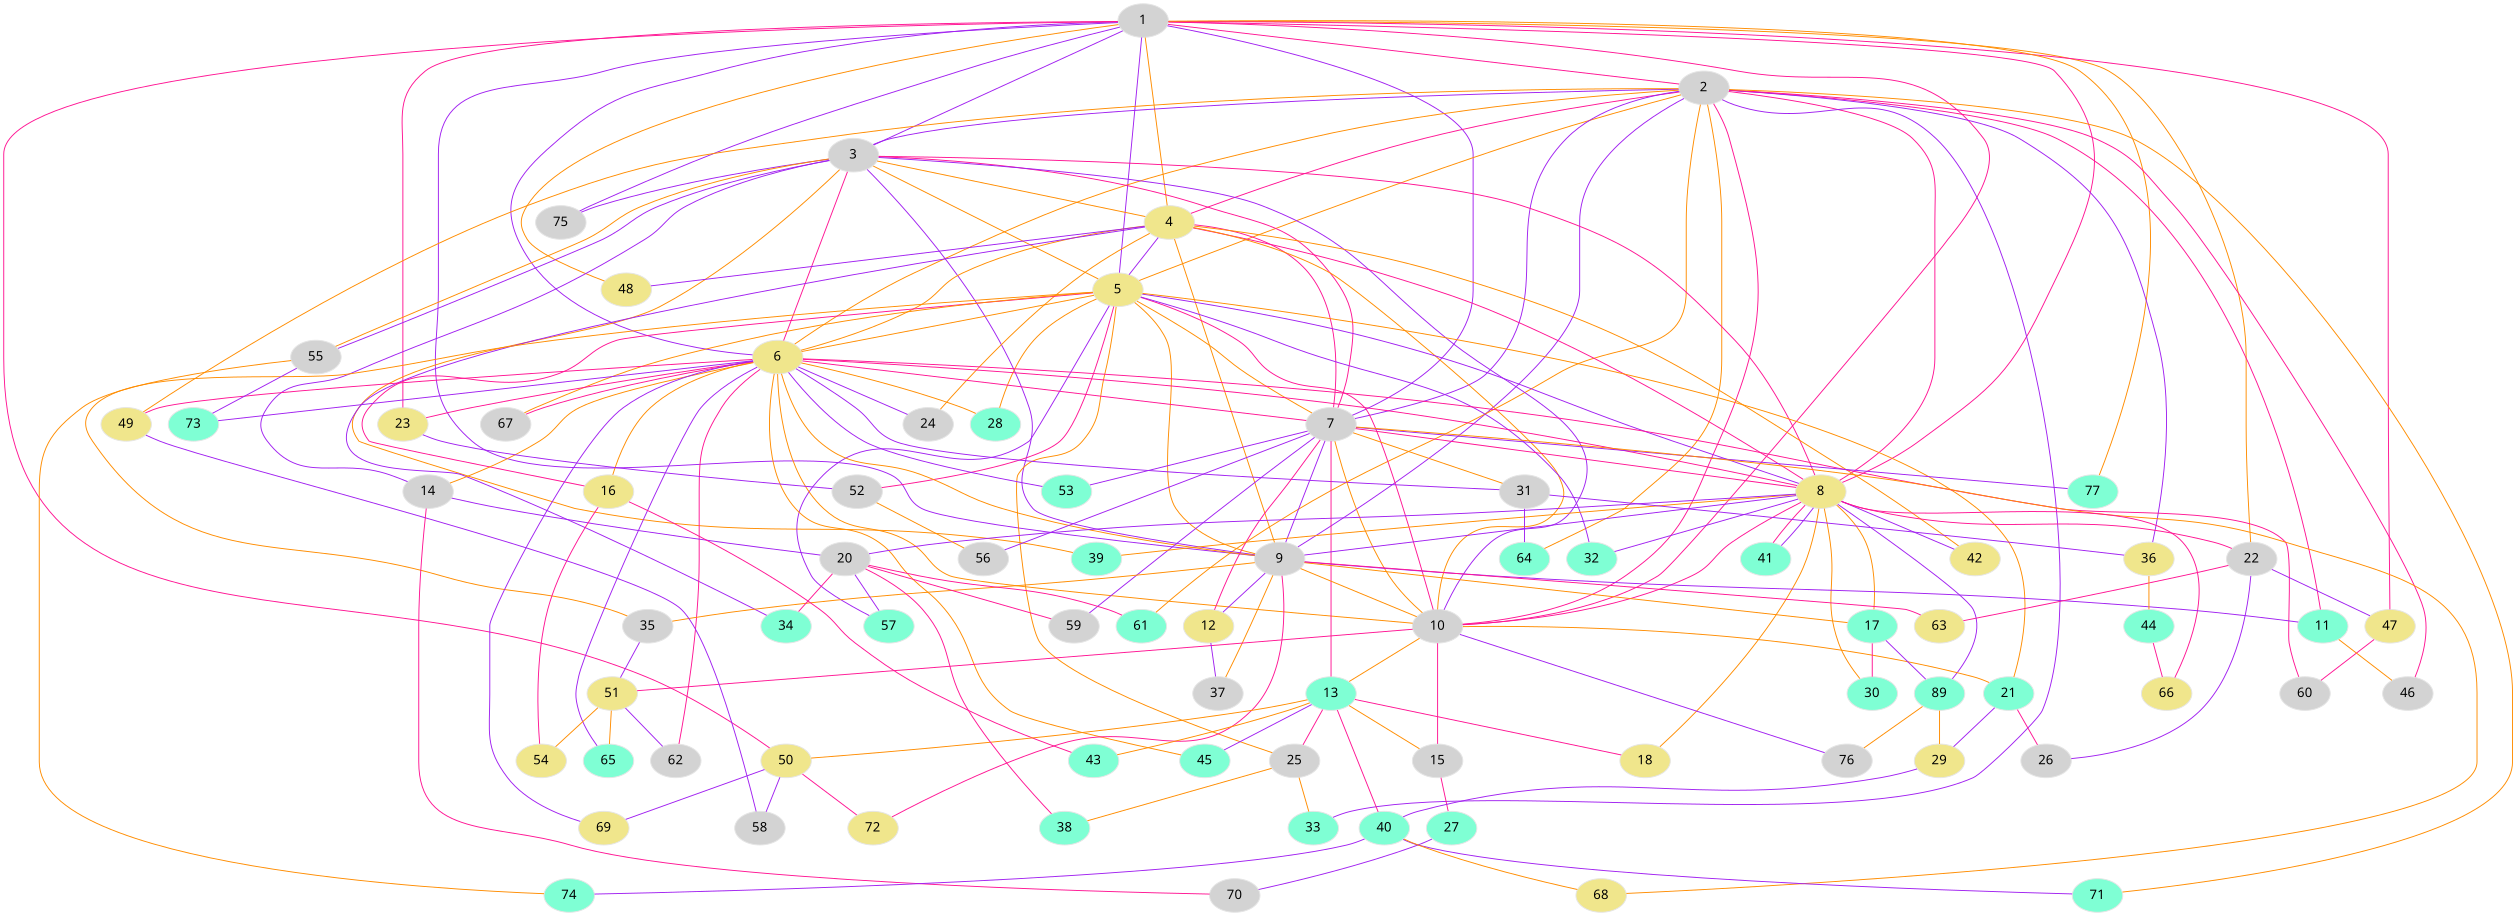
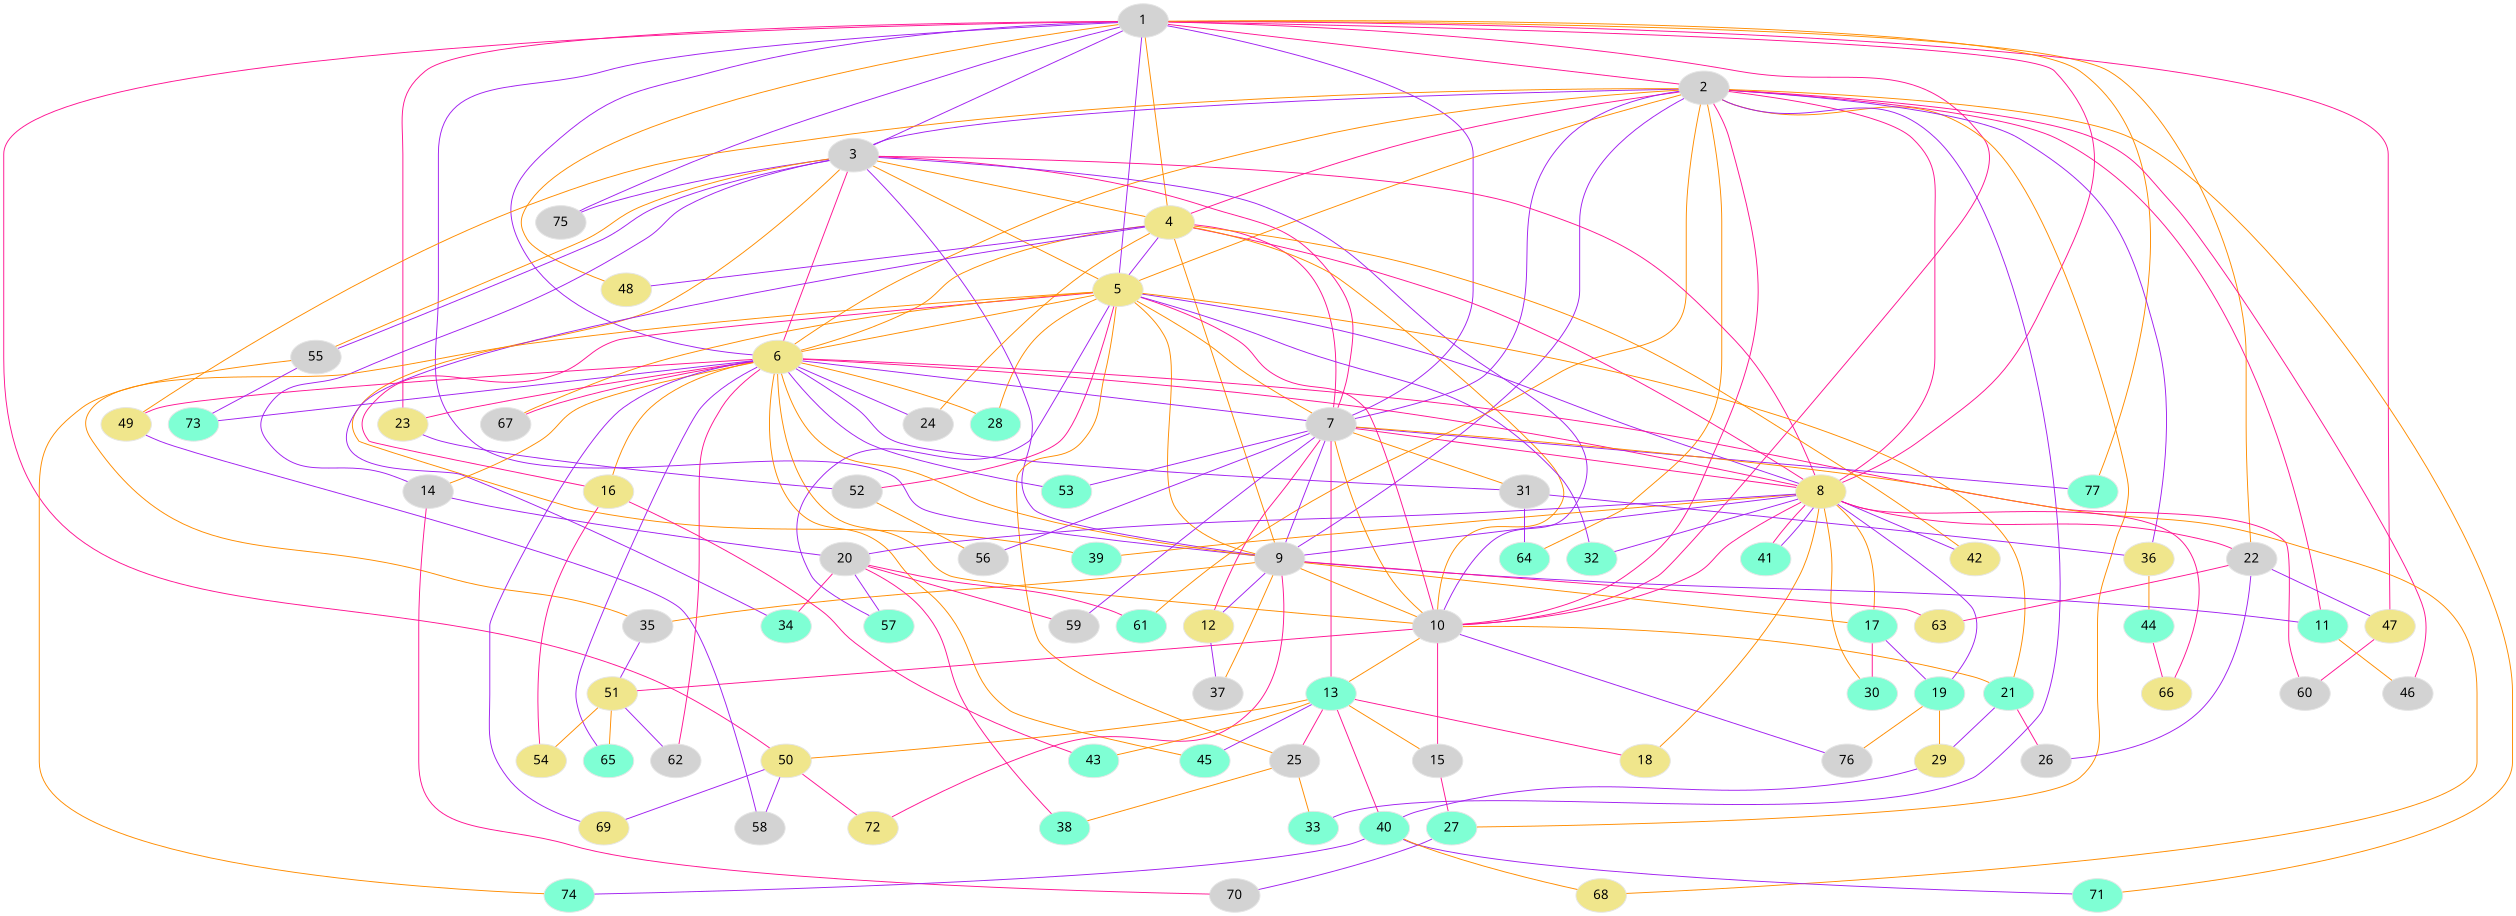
(1042, 389) -> (1042, 389)
none -> (2098, 610)
(1940, 694) -> (1940, 694)
